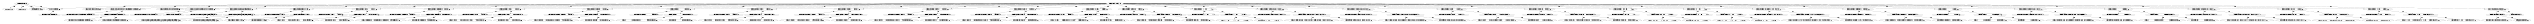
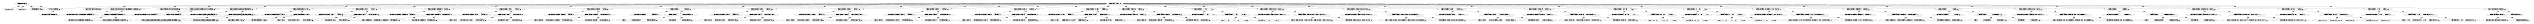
(14, 6) -> (16, 7)
